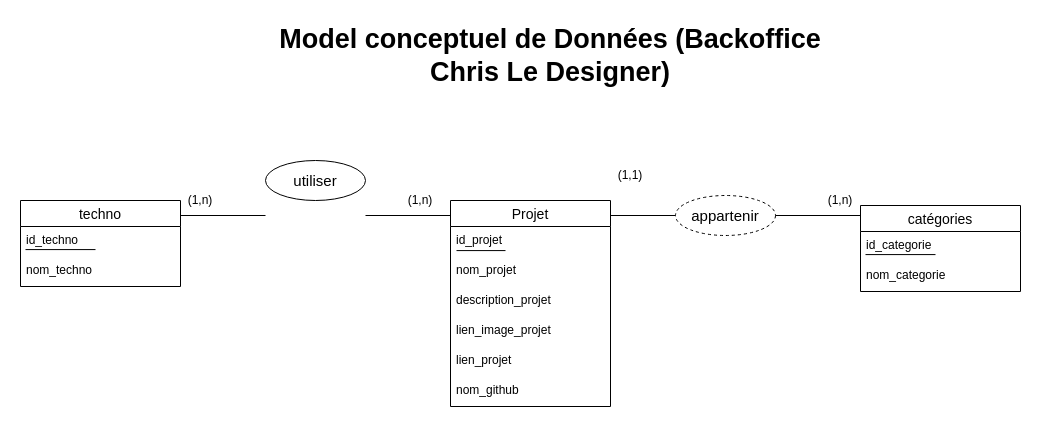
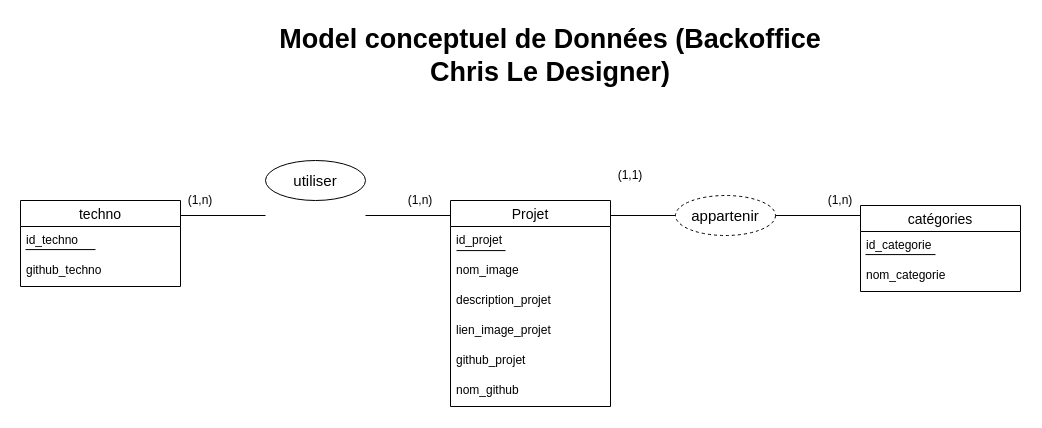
(60, 270) -> (68, 270)
(490, 270) -> (485, 270)
(490, 360) -> (498, 360)
